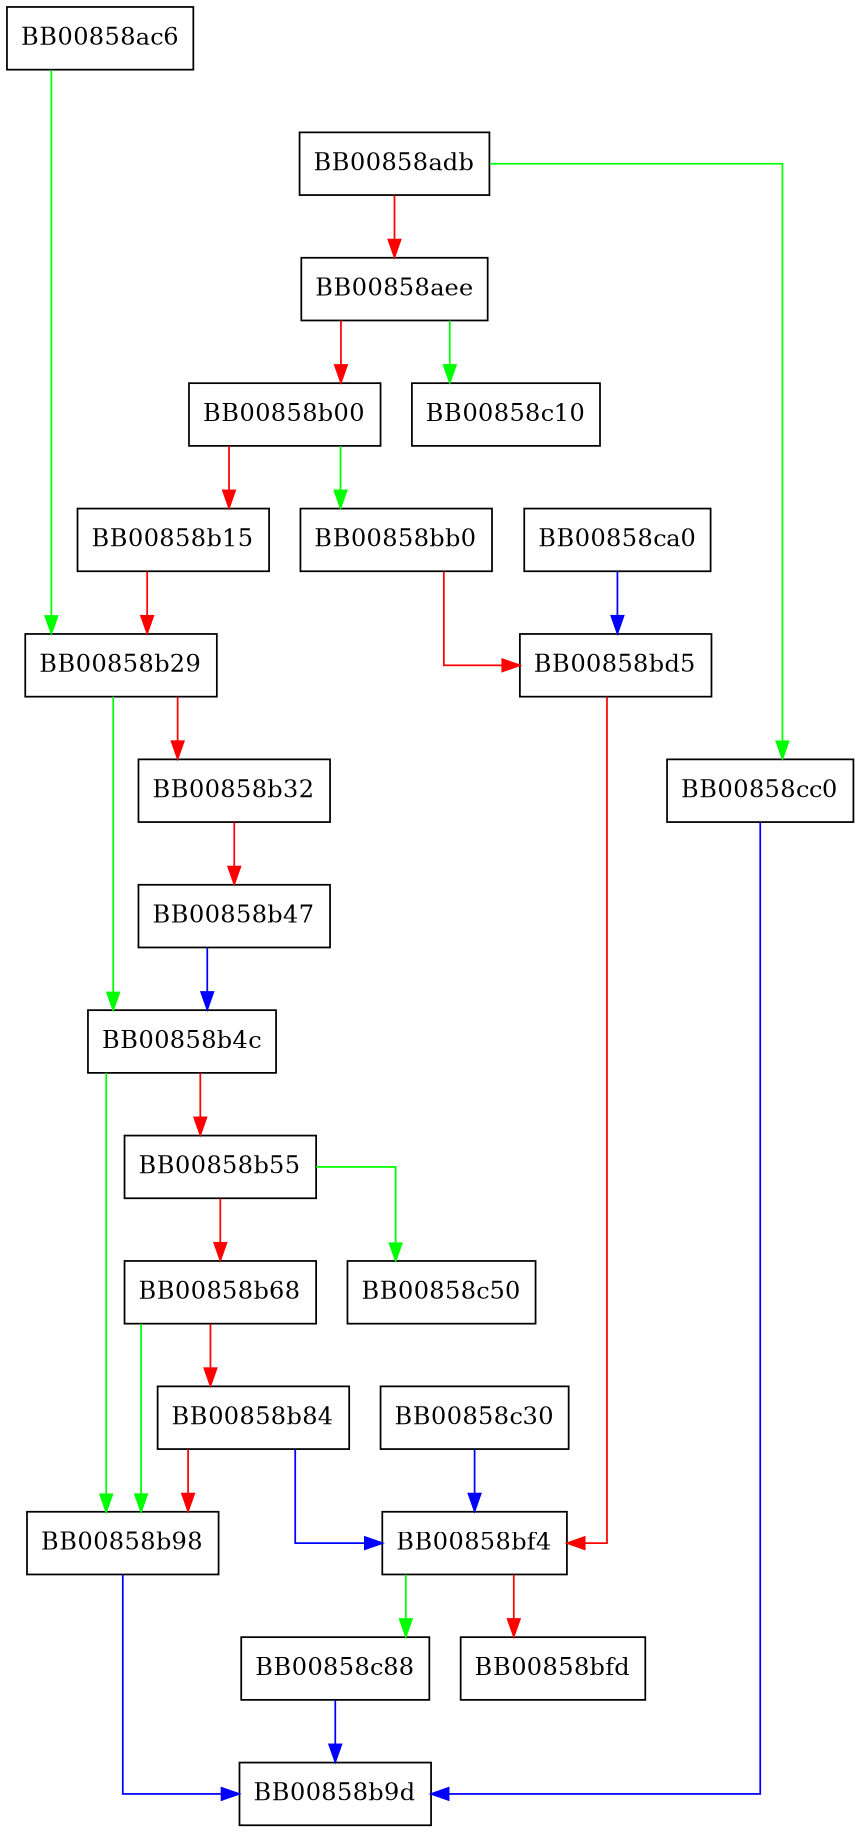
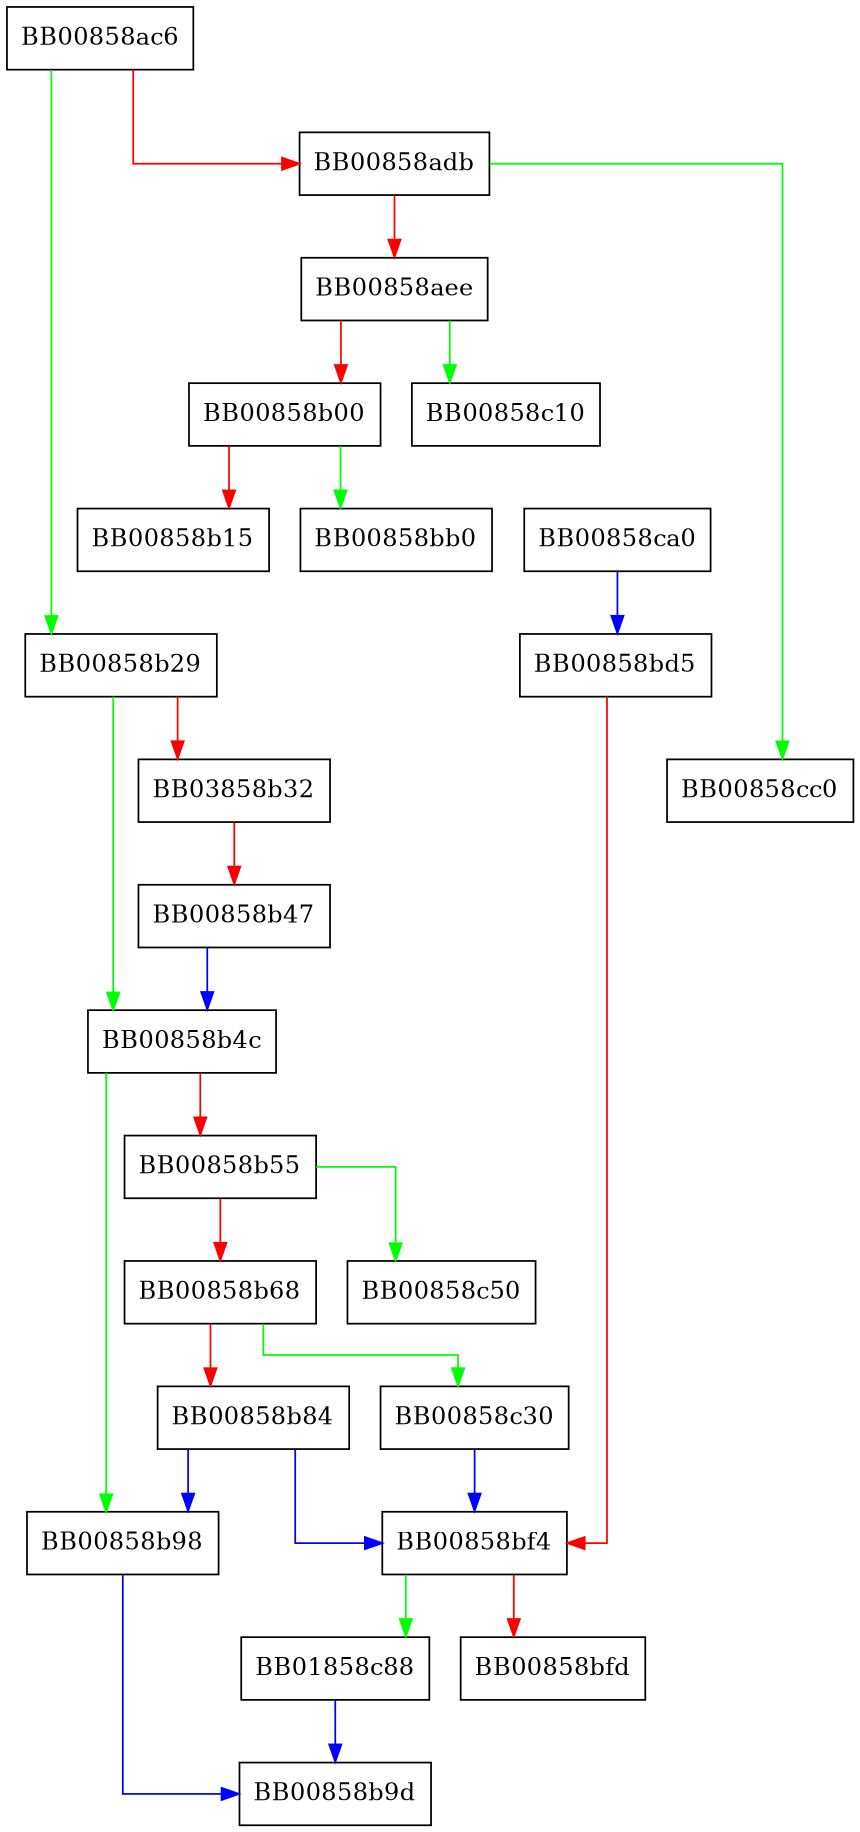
none -> (161, 164)
(147, 594) -> none
(444, 648) -> none
(234, 791) -> (234, 791)
(141, 1409) -> (352, 1355)
(760, 1464) -> none
(188, 1471) -> (188, 1471)
(335, 1669) -> (335, 1669)
